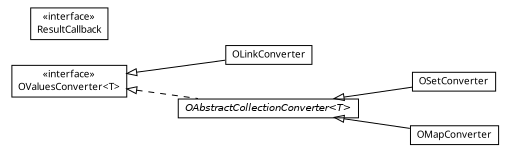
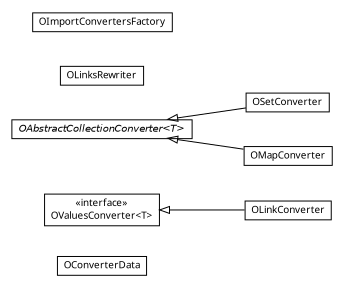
none -> (102, 22)
(69, 24) -> none
none -> (102, 75)
(167, 94) -> none
none -> (102, 265)
